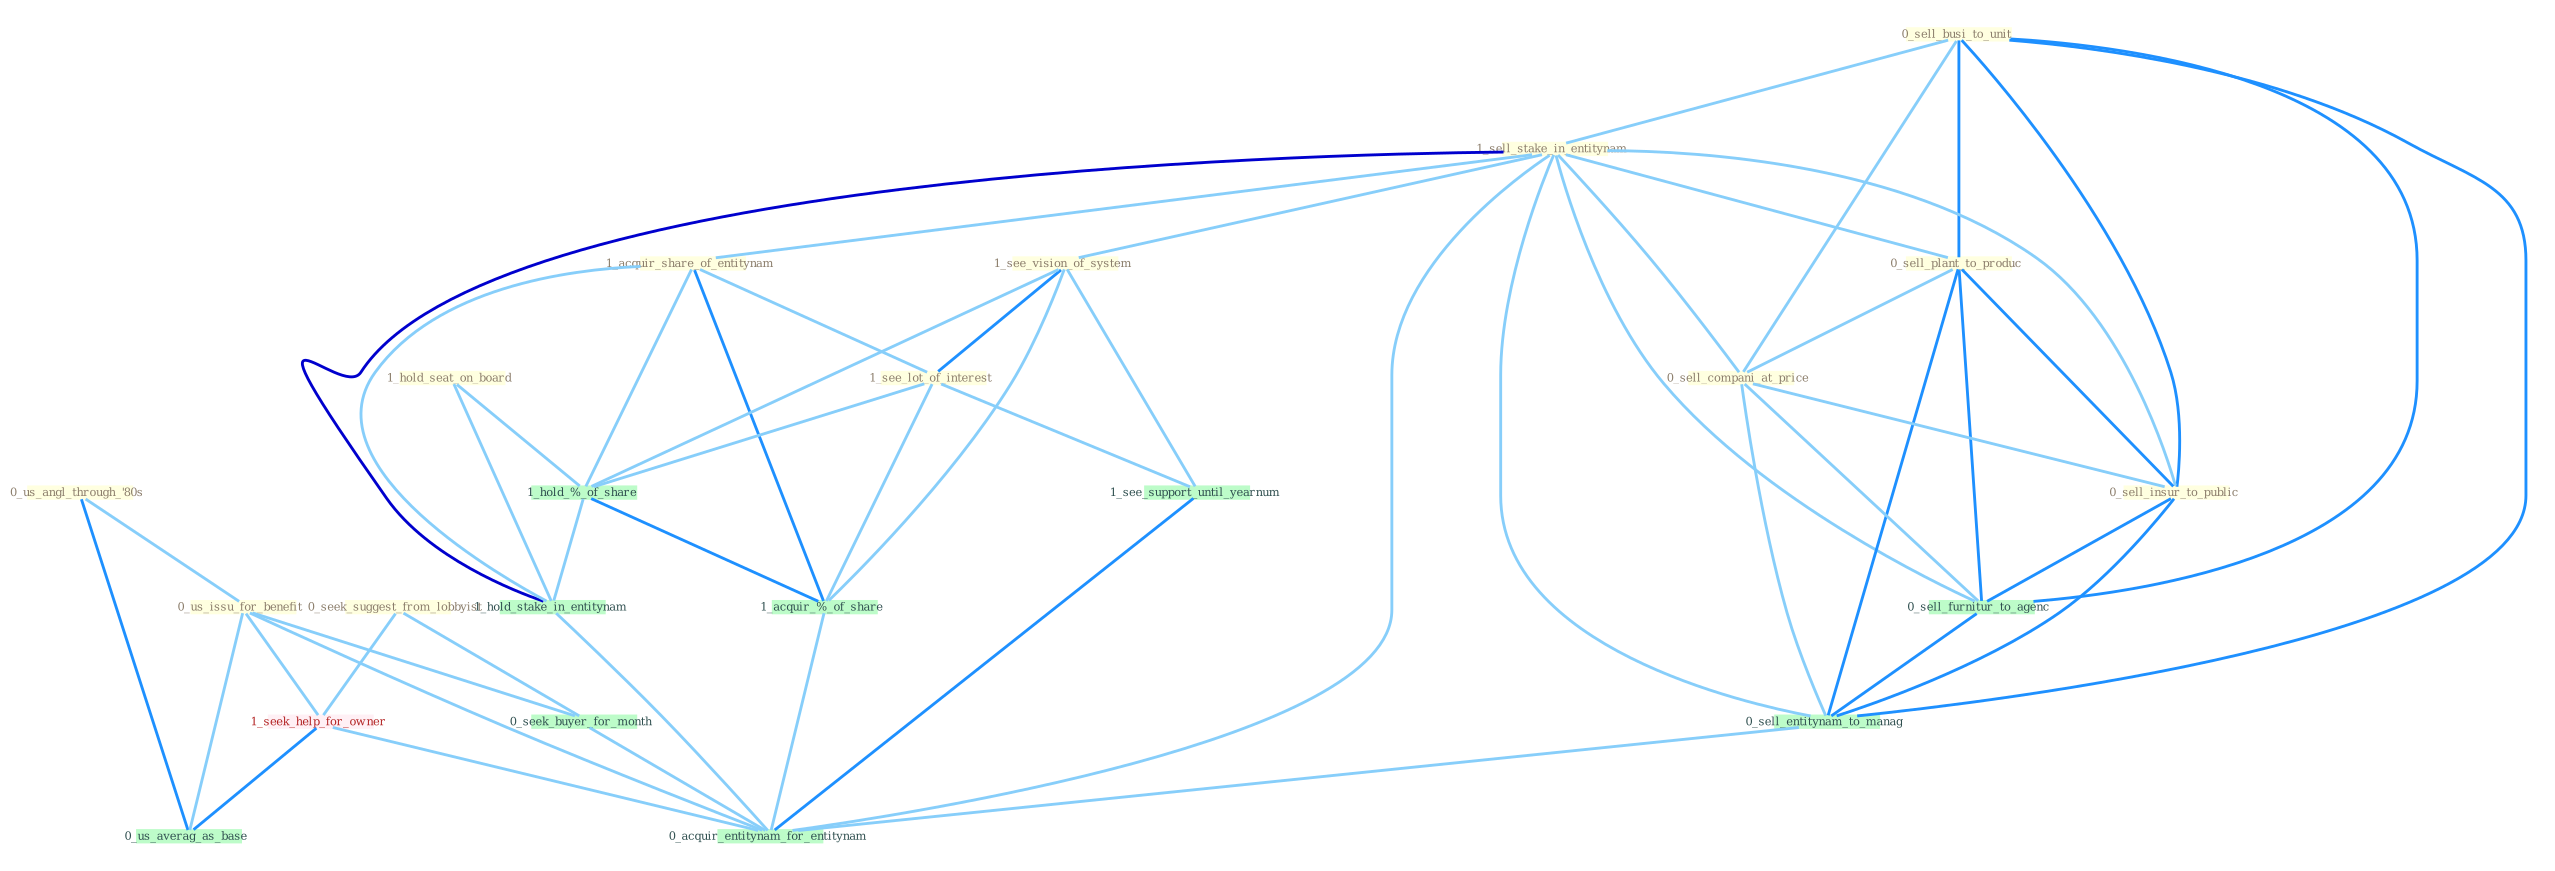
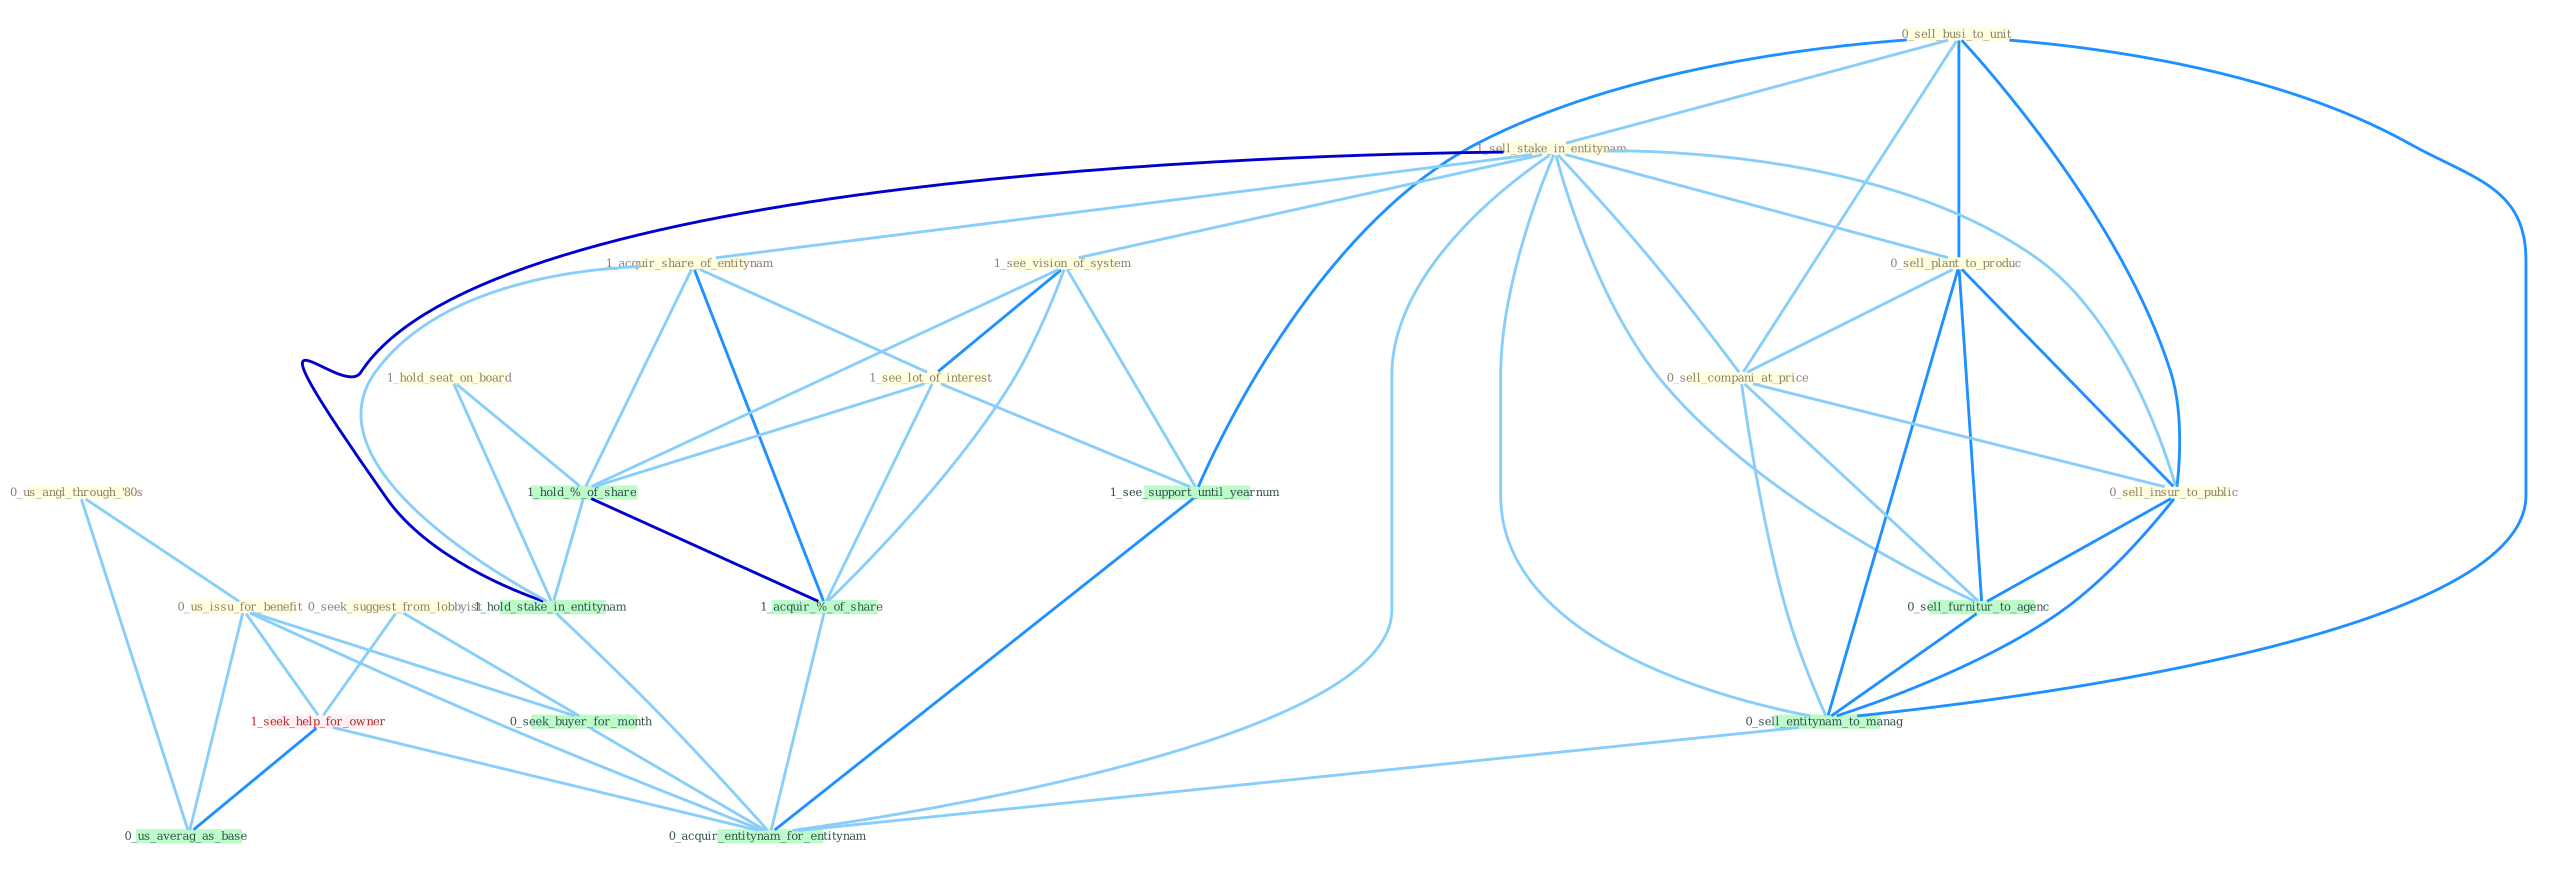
(2417, 309) -> (1516, 126)
(705, 550) -> (705, 550)
(135, 665) -> (135, 665)
